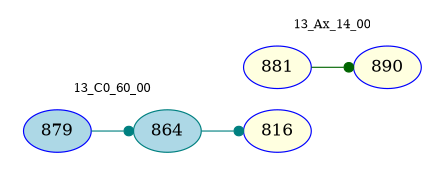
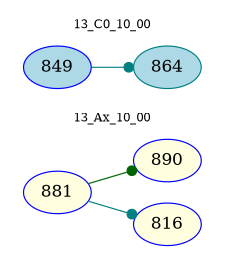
(332, 25) -> (112, 119)
(112, 89) -> (112, 25)
(57, 131) -> (57, 67)
(218, 131) -> (108, 207)
